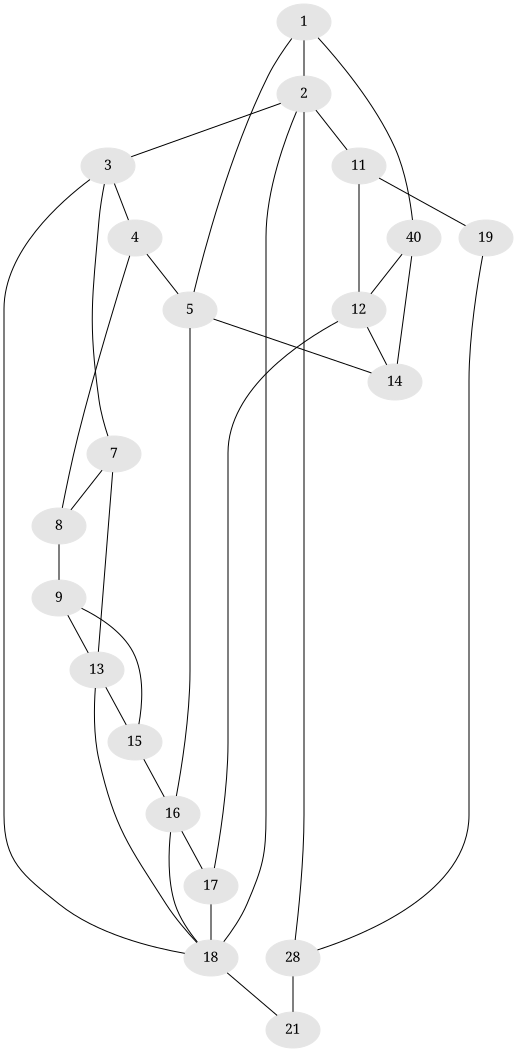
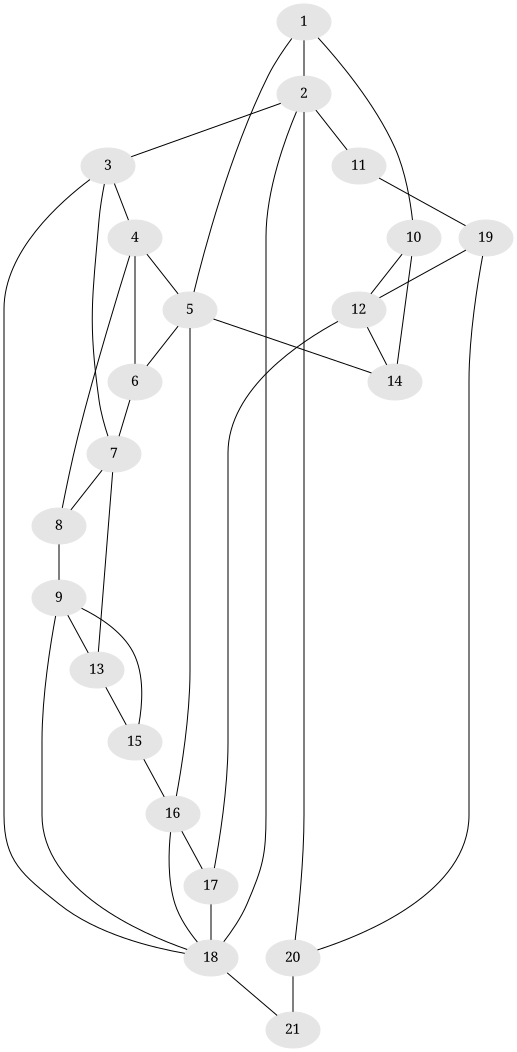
(359, 238) -> (423, 274)
(414, 238) -> (414, 238)
none -> (135, 382)
(120, 825) -> (43, 820)
(293, 958) -> (293, 958)
